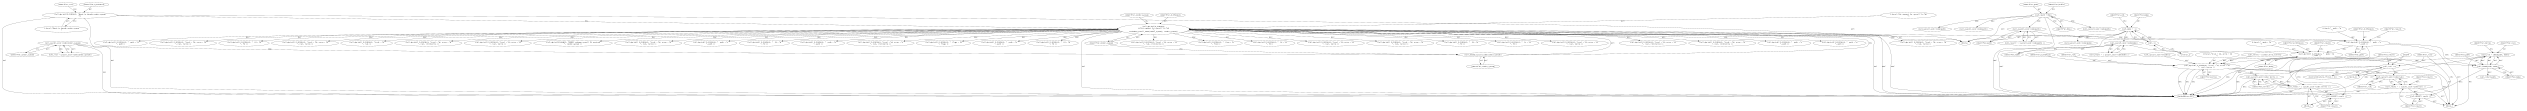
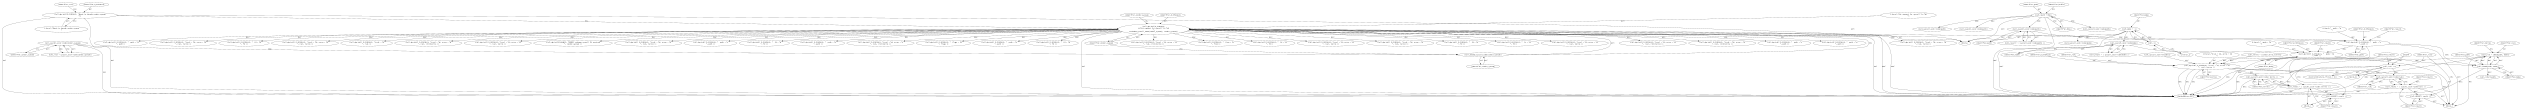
(2117, 15) -> none
